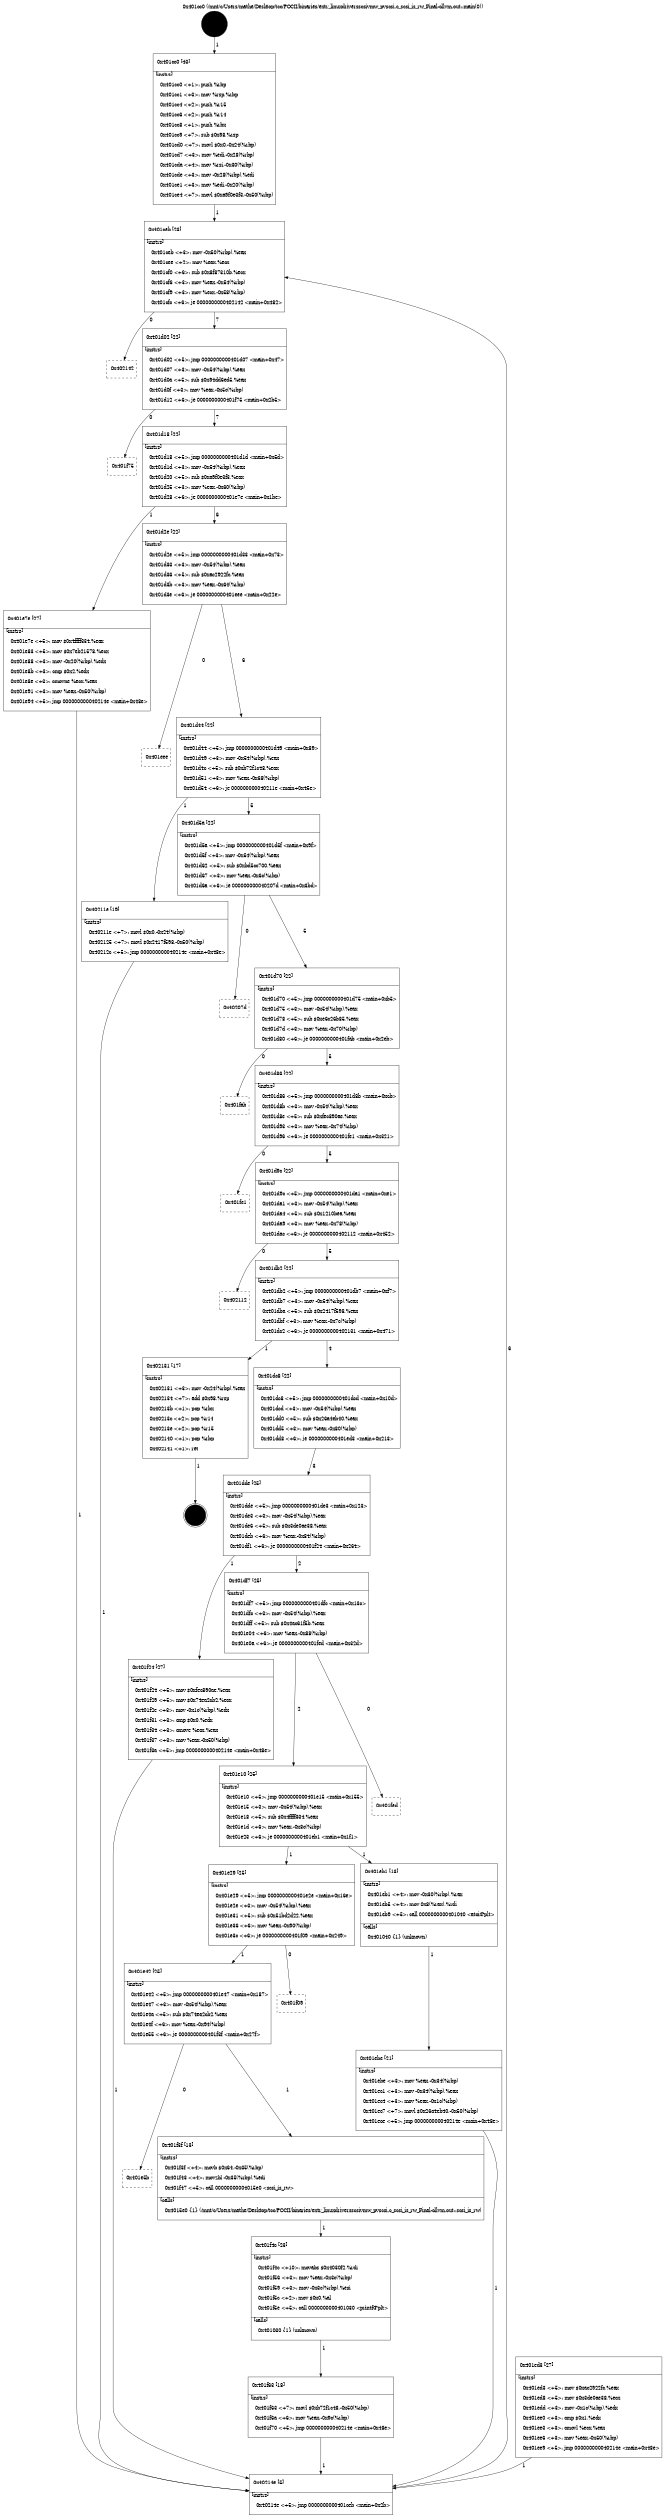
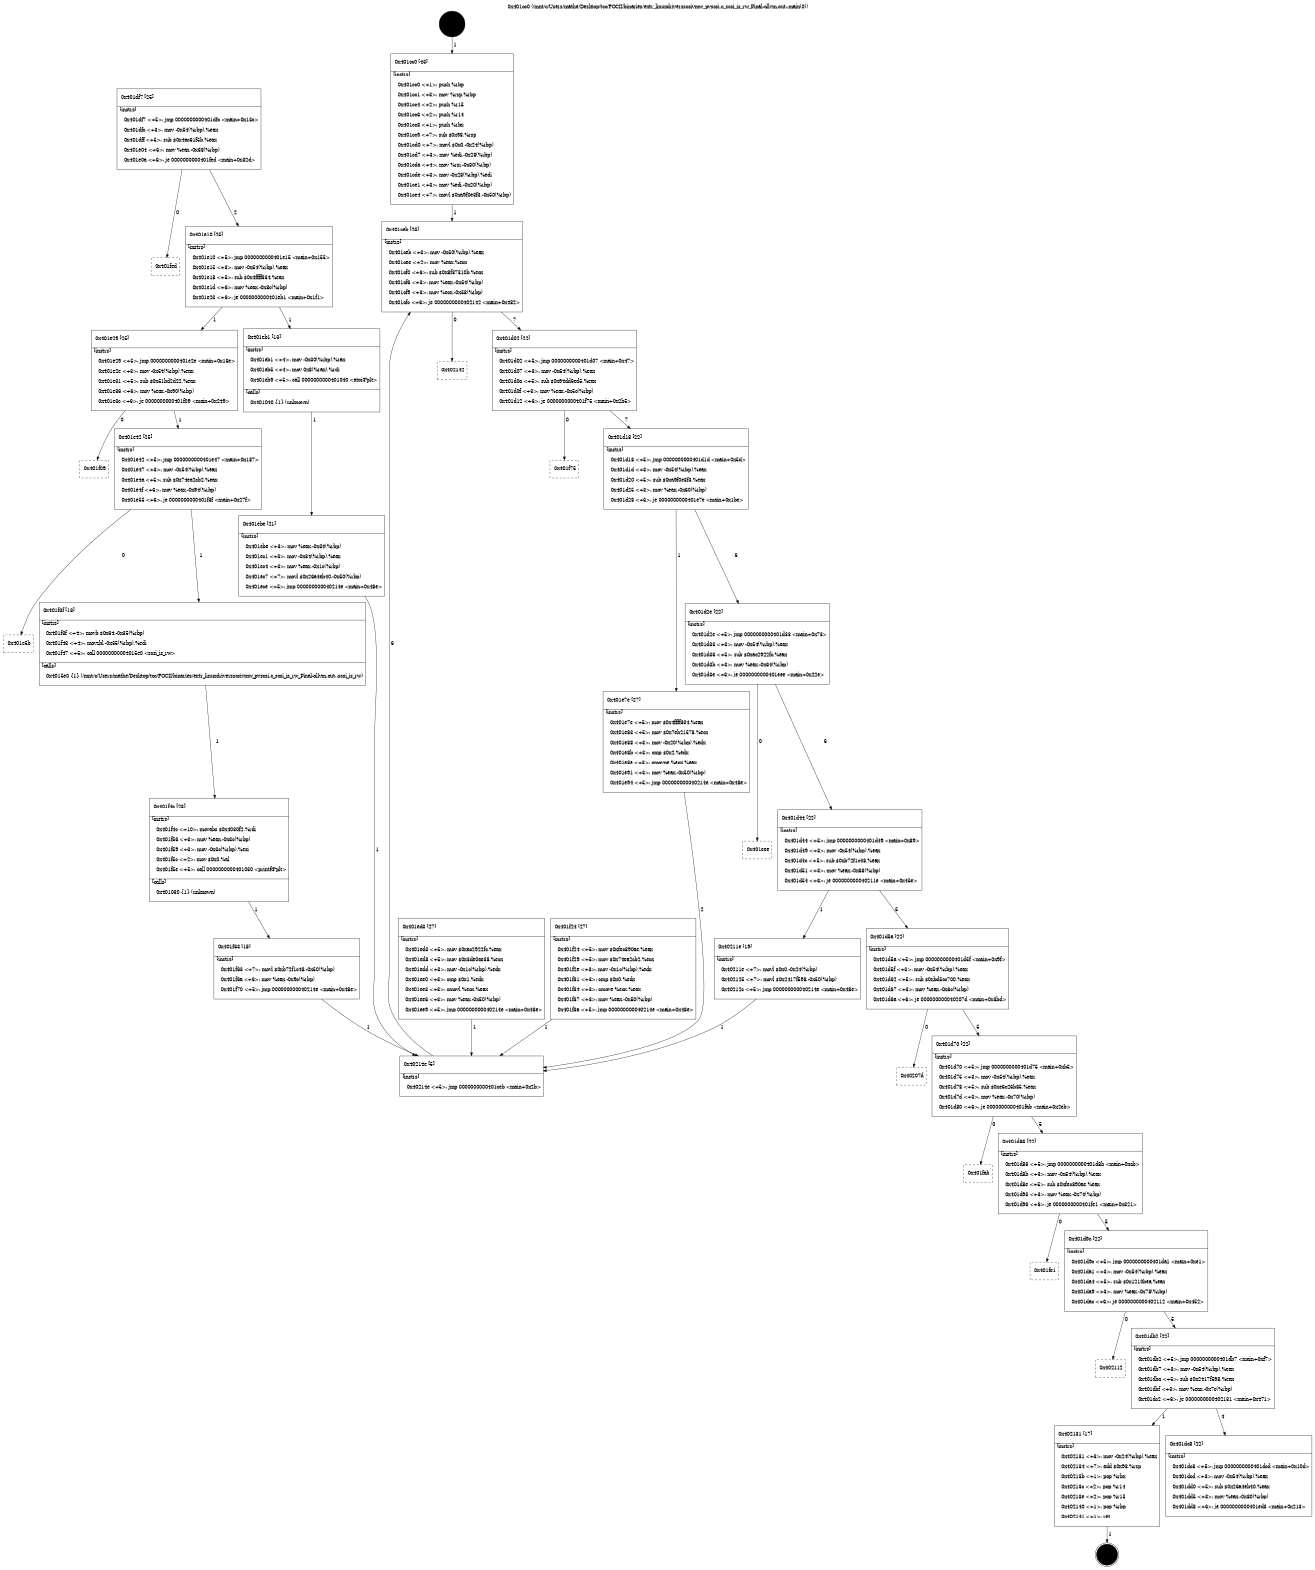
(79, 1515) -> (701, 910)
(297, 1515) -> none
